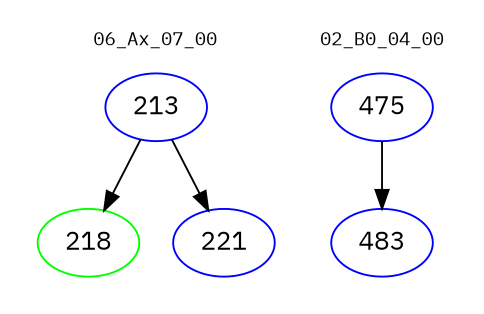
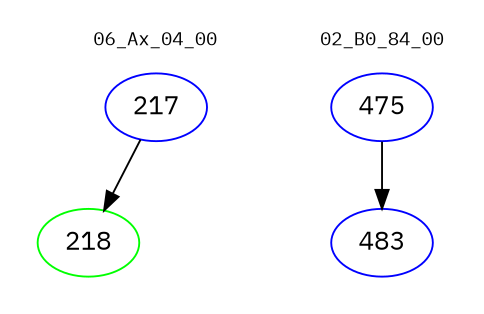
(156, 40) -> (156, 40)
(383, 40) -> (383, 40)
(156, 107) -> (156, 107)
(224, 243) -> none
